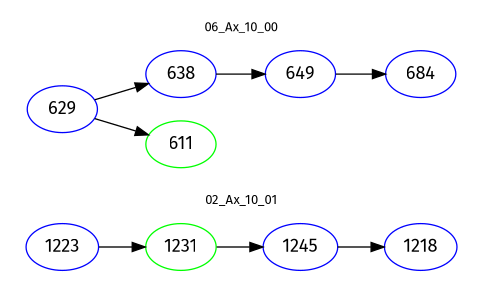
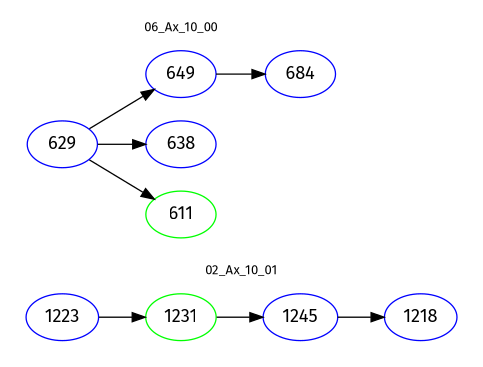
(234, 74) -> (116, 113)
